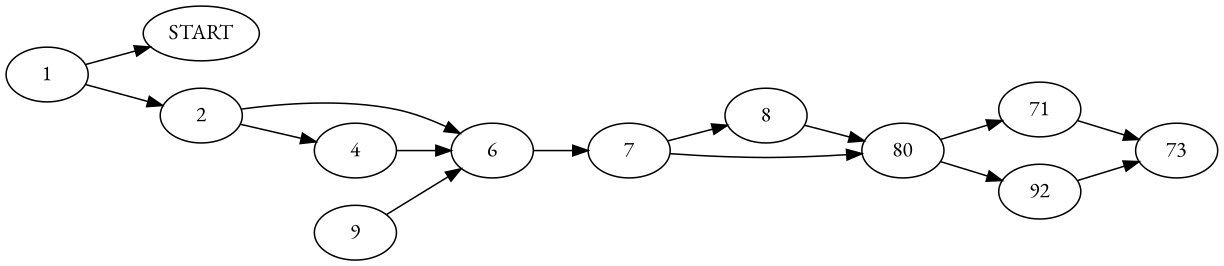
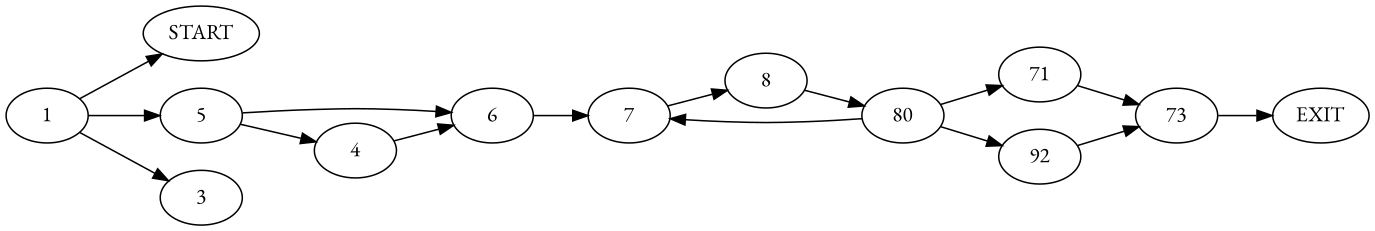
(201, 116) -> (201, 116)
none -> (1321, 116)
(758, 157) -> (774, 122)
none -> (201, 198)
(355, 233) -> none
